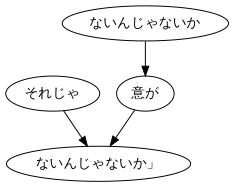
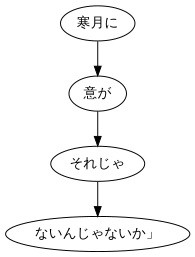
(145, 23) -> (98, 23)
(125, 124) -> (98, 124)
